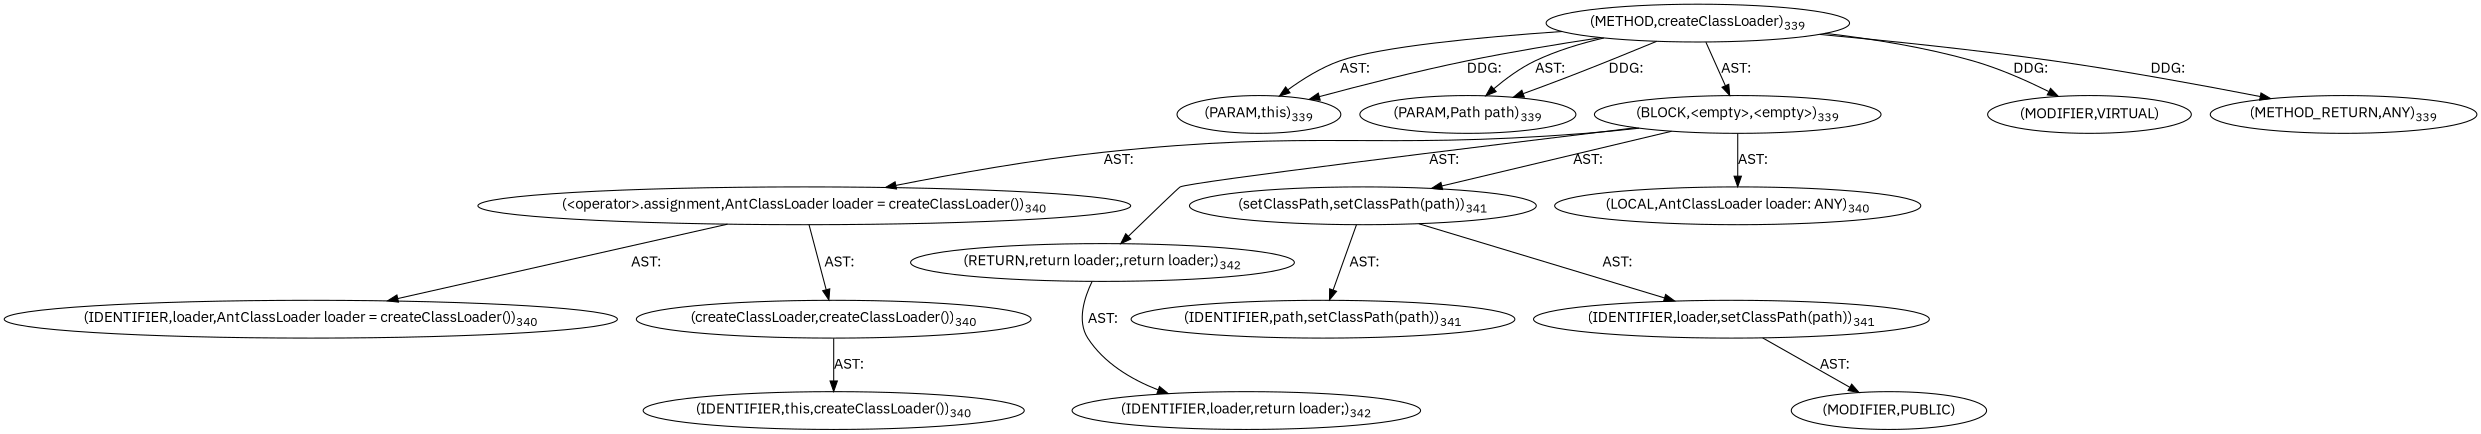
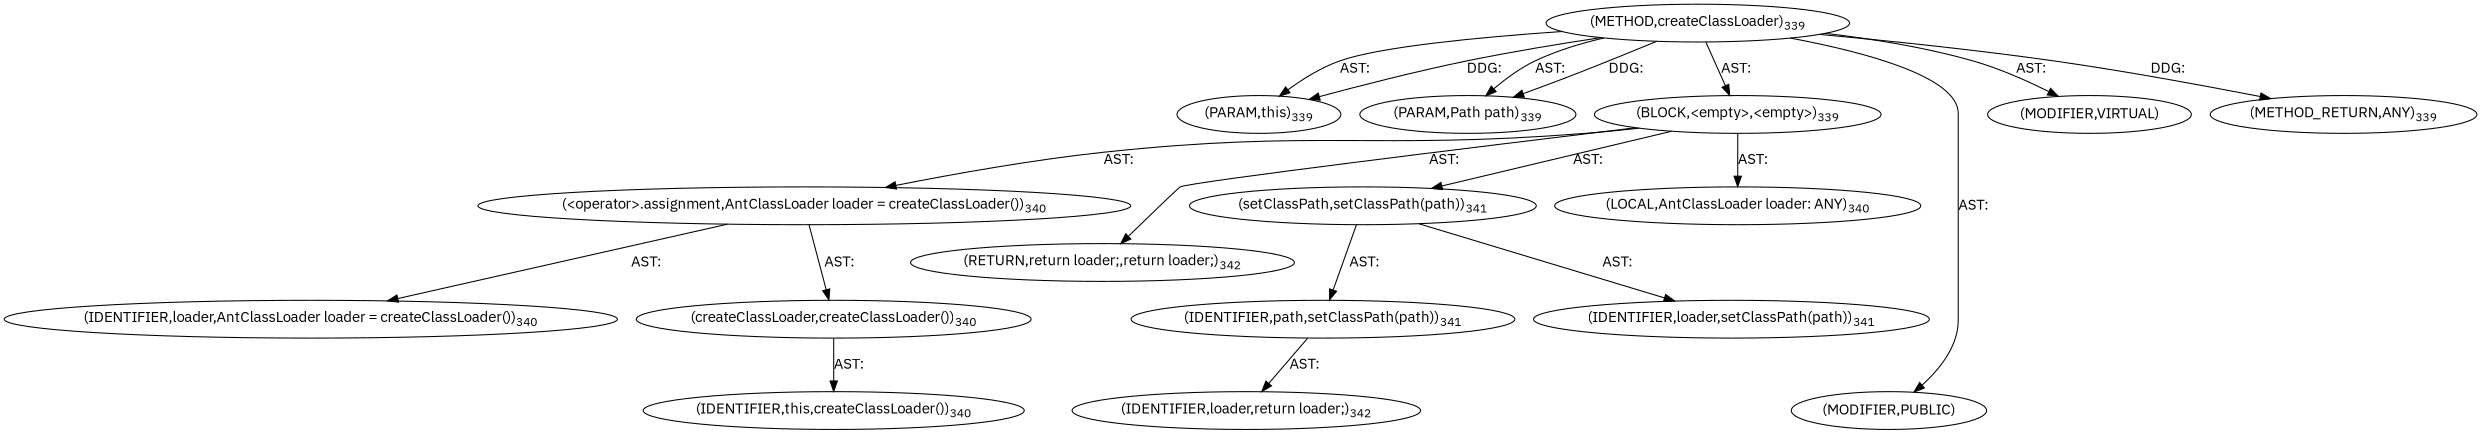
(2033, 69) -> (2033, 69)
(1097, 350) -> (1288, 361)
(1806, 363) -> (1958, 159)
